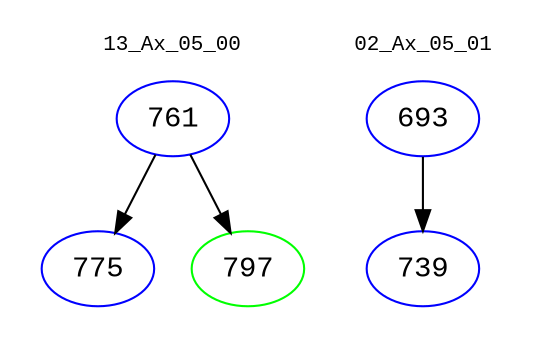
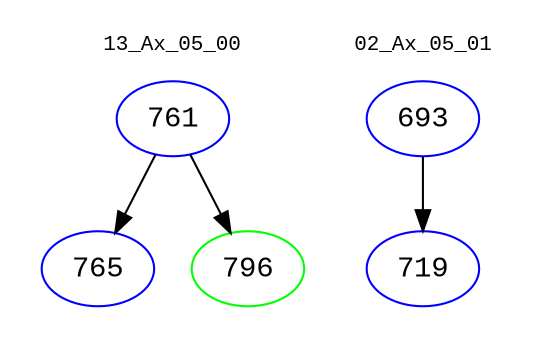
(98, 269) -> (98, 269)
(248, 269) -> (248, 269)
(423, 269) -> (423, 269)
